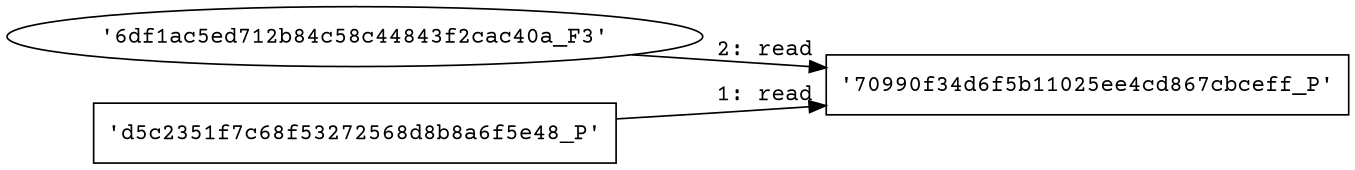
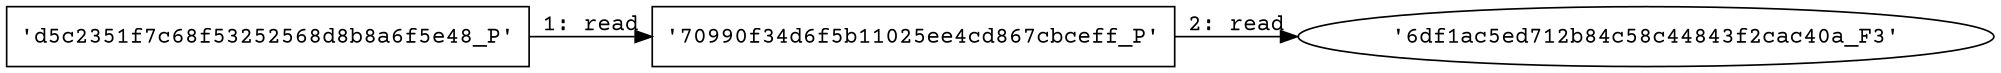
(720, 61) -> (1228, 37)
(355, 133) -> (268, 37)
